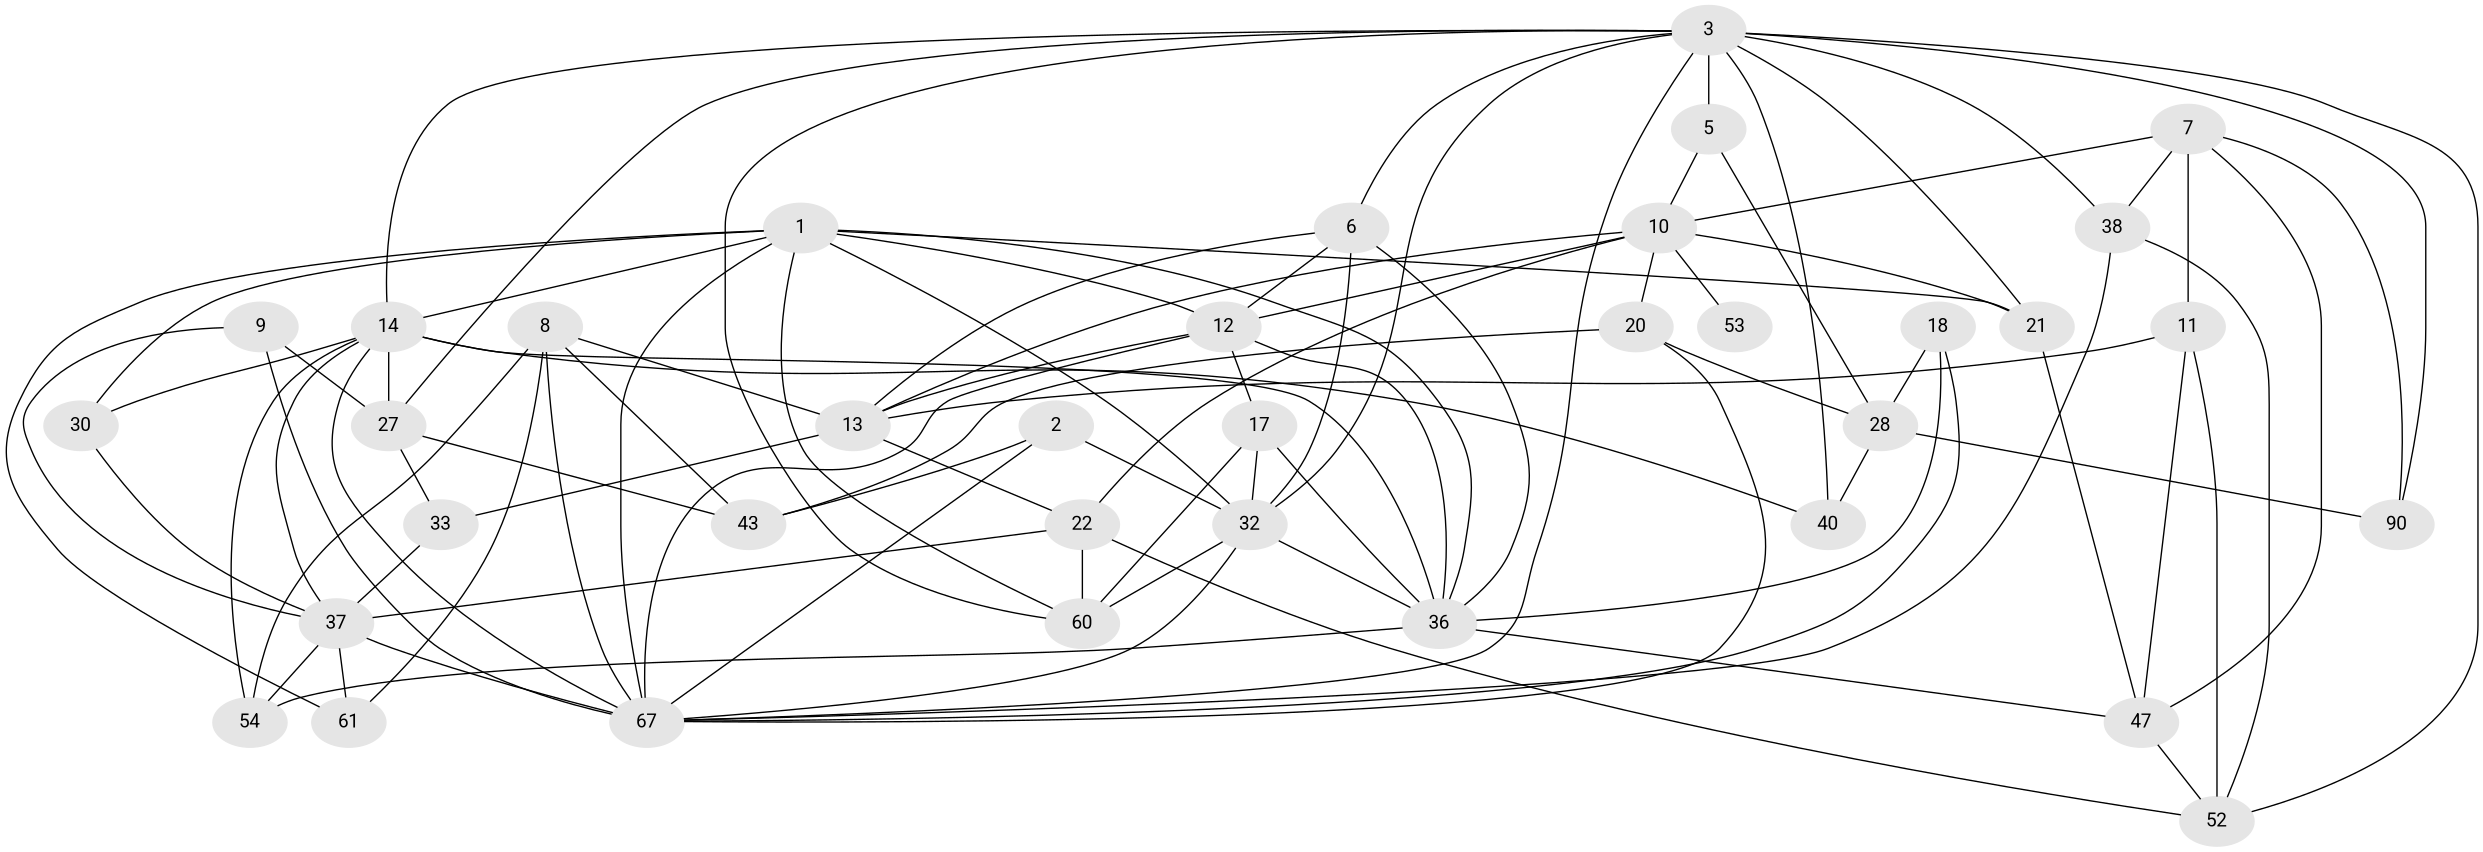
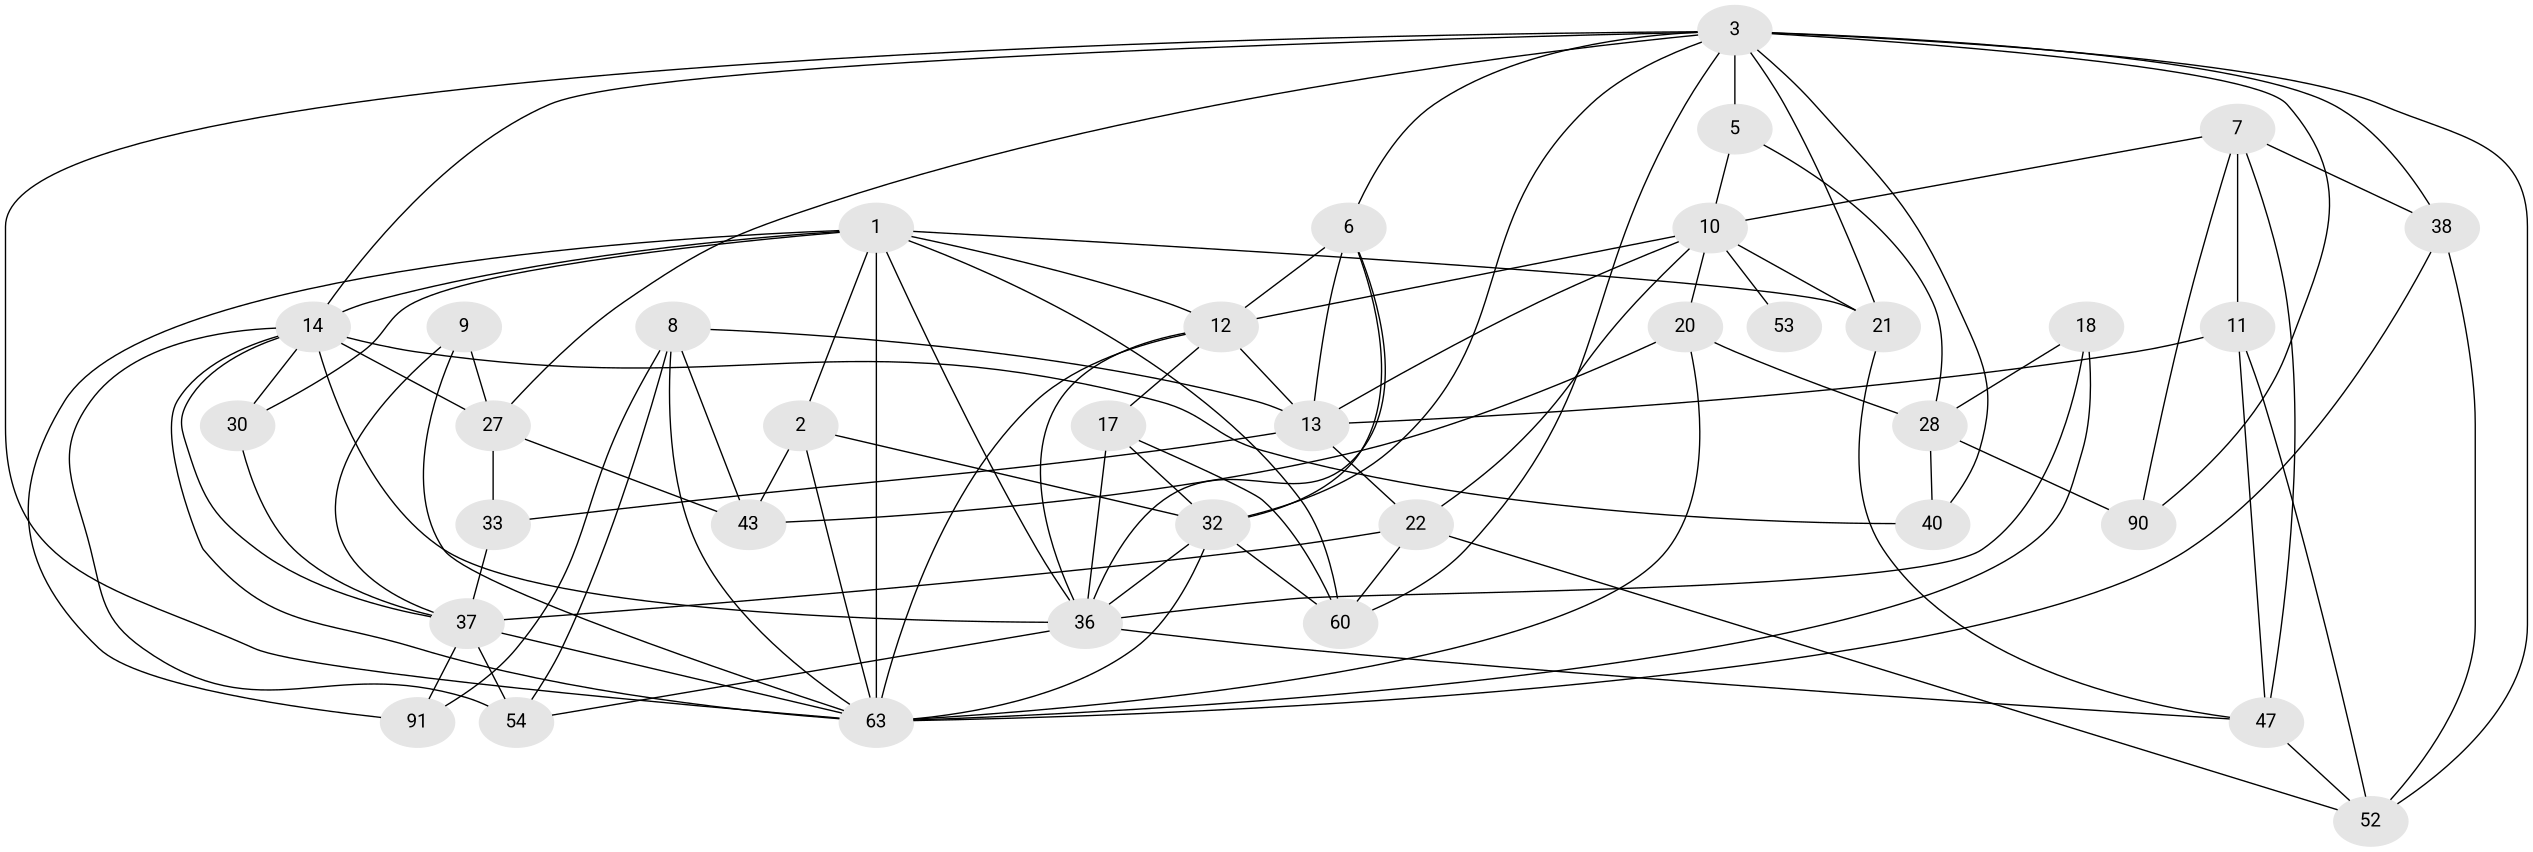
(1009, 340) -> (839, 327)
(349, 723) -> (418, 723)
(647, 723) -> (876, 723)
